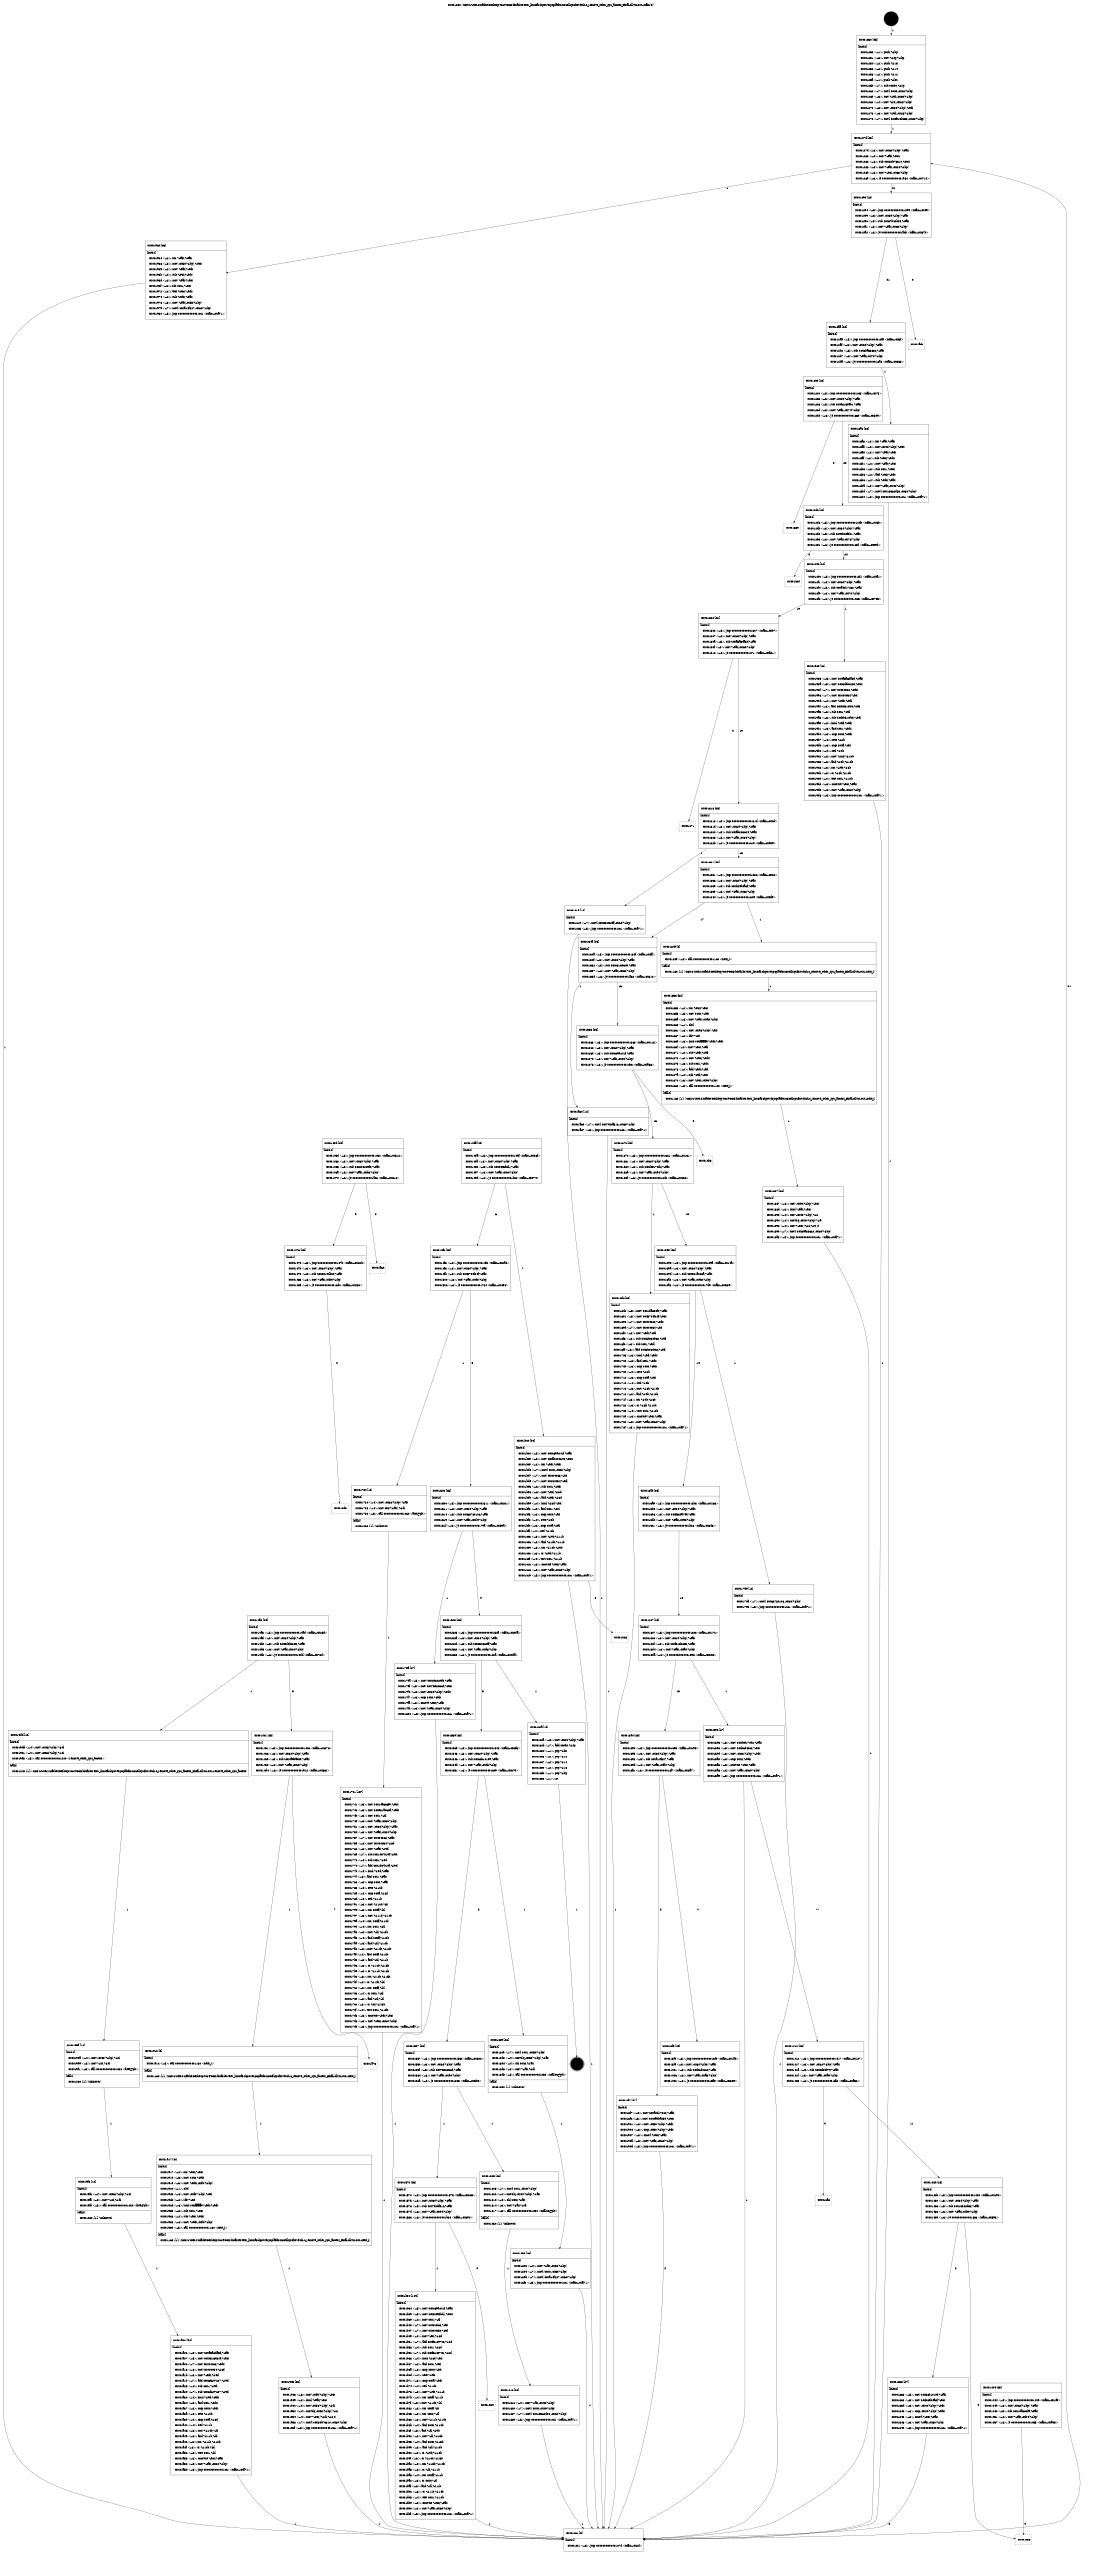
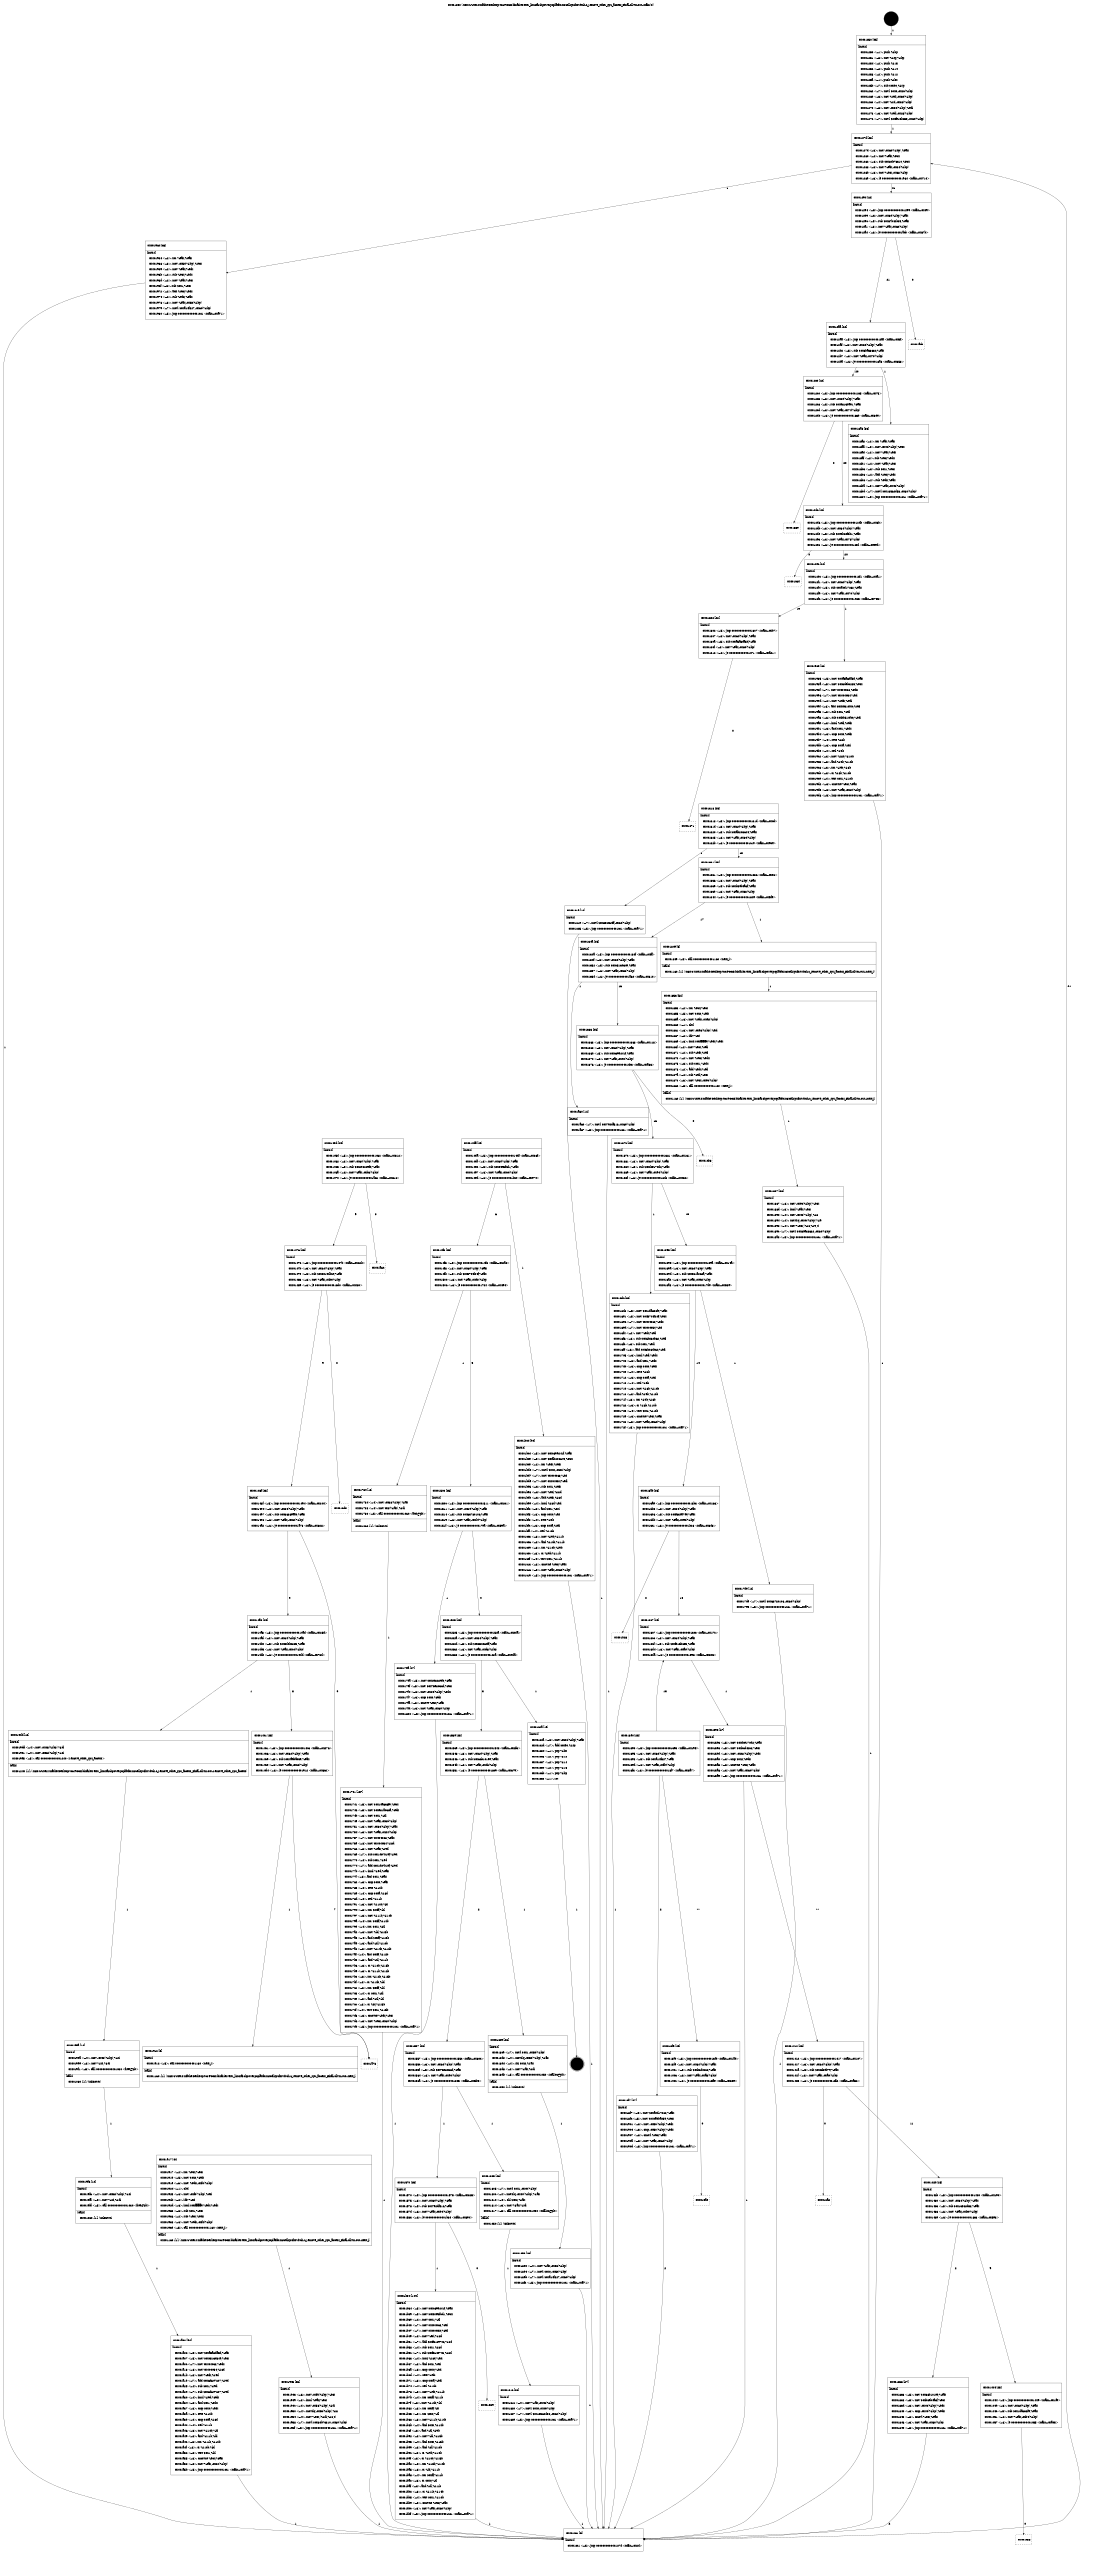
none -> (855, 371)
(739, 730) -> none
none -> (288, 1509)
(592, 1610) -> (646, 1581)
(888, 1628) -> none
(671, 1695) -> (657, 1696)
(256, 2117) -> none
none -> (701, 2200)
(971, 2393) -> (993, 2302)
